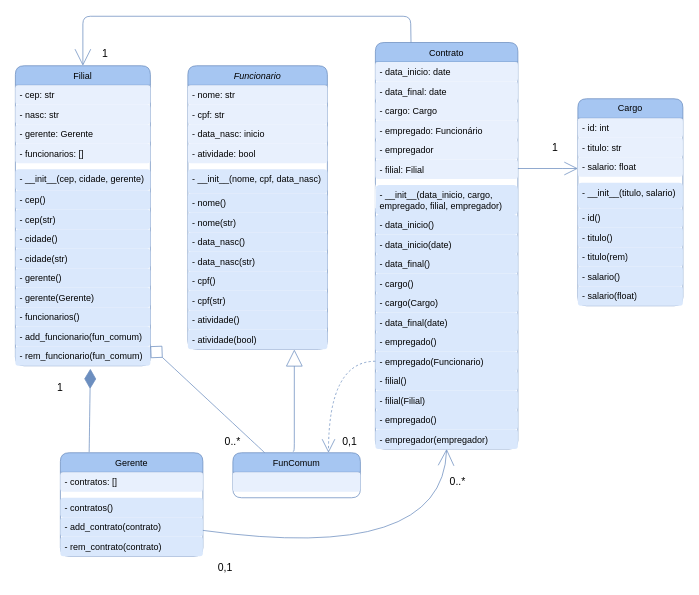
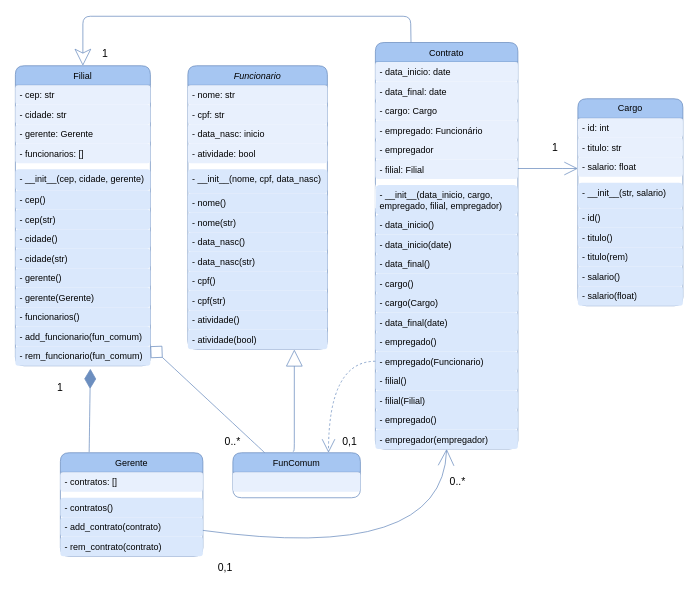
(83, 56) -> (83, 51)
(44, 115) -> (48, 115)
(640, 193) -> (634, 193)
